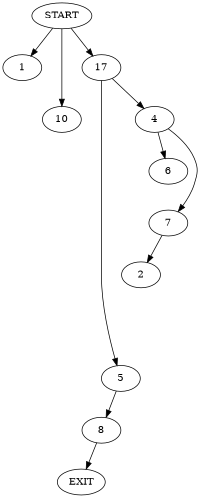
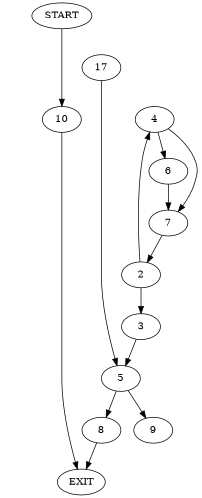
(80, 39) -> none
(22, 68) -> none
(125, 91) -> (139, 200)
none -> (168, 194)
none -> (62, 298)
none -> (141, 327)
none -> (153, 430)
